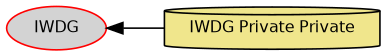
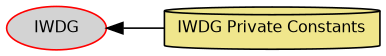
(272, 28) -> (272, 28)
